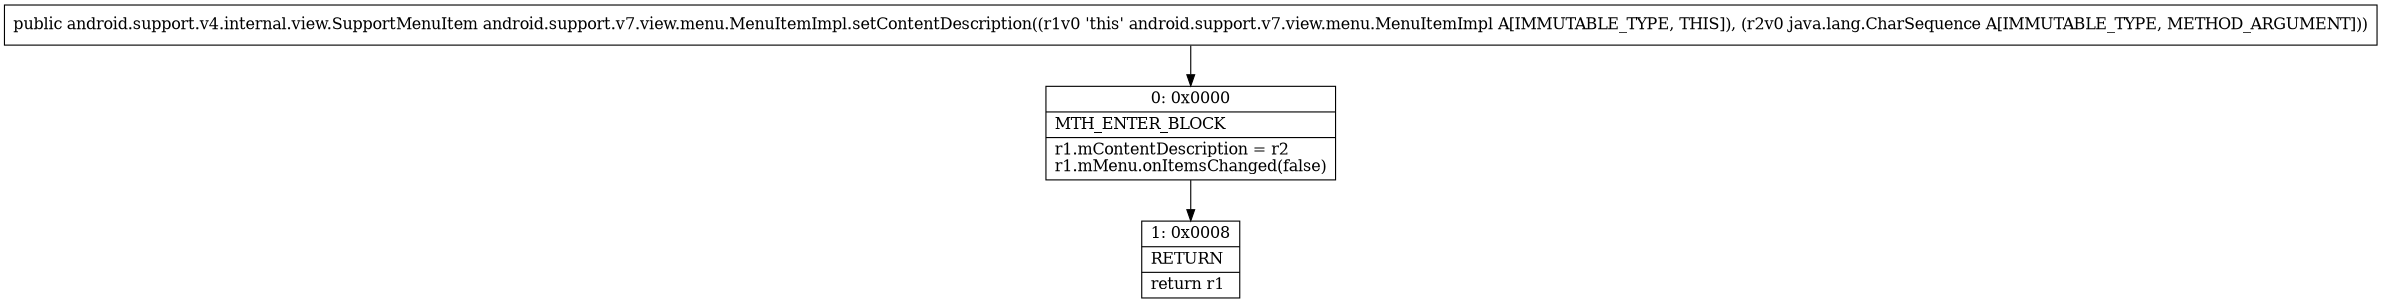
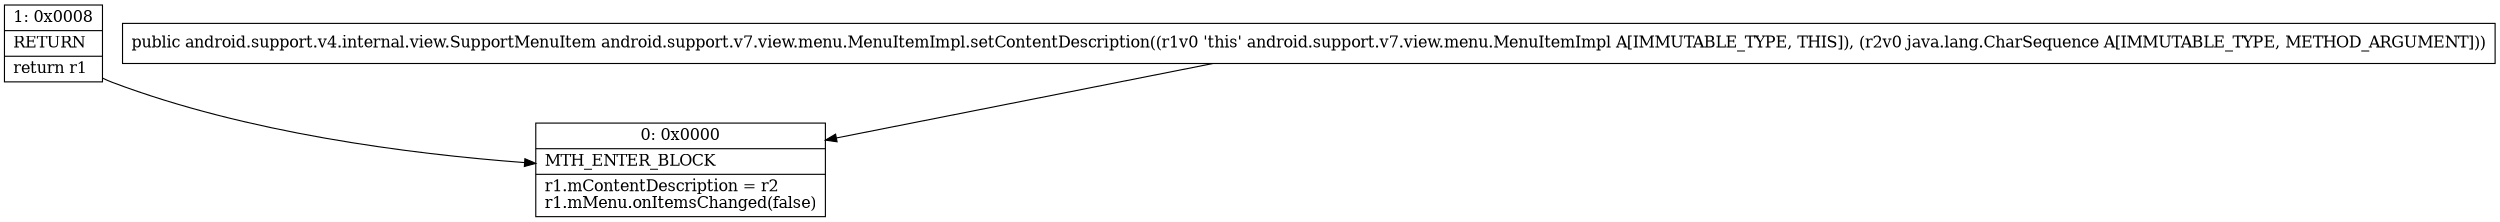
(1191, 195) -> (310, 135)
